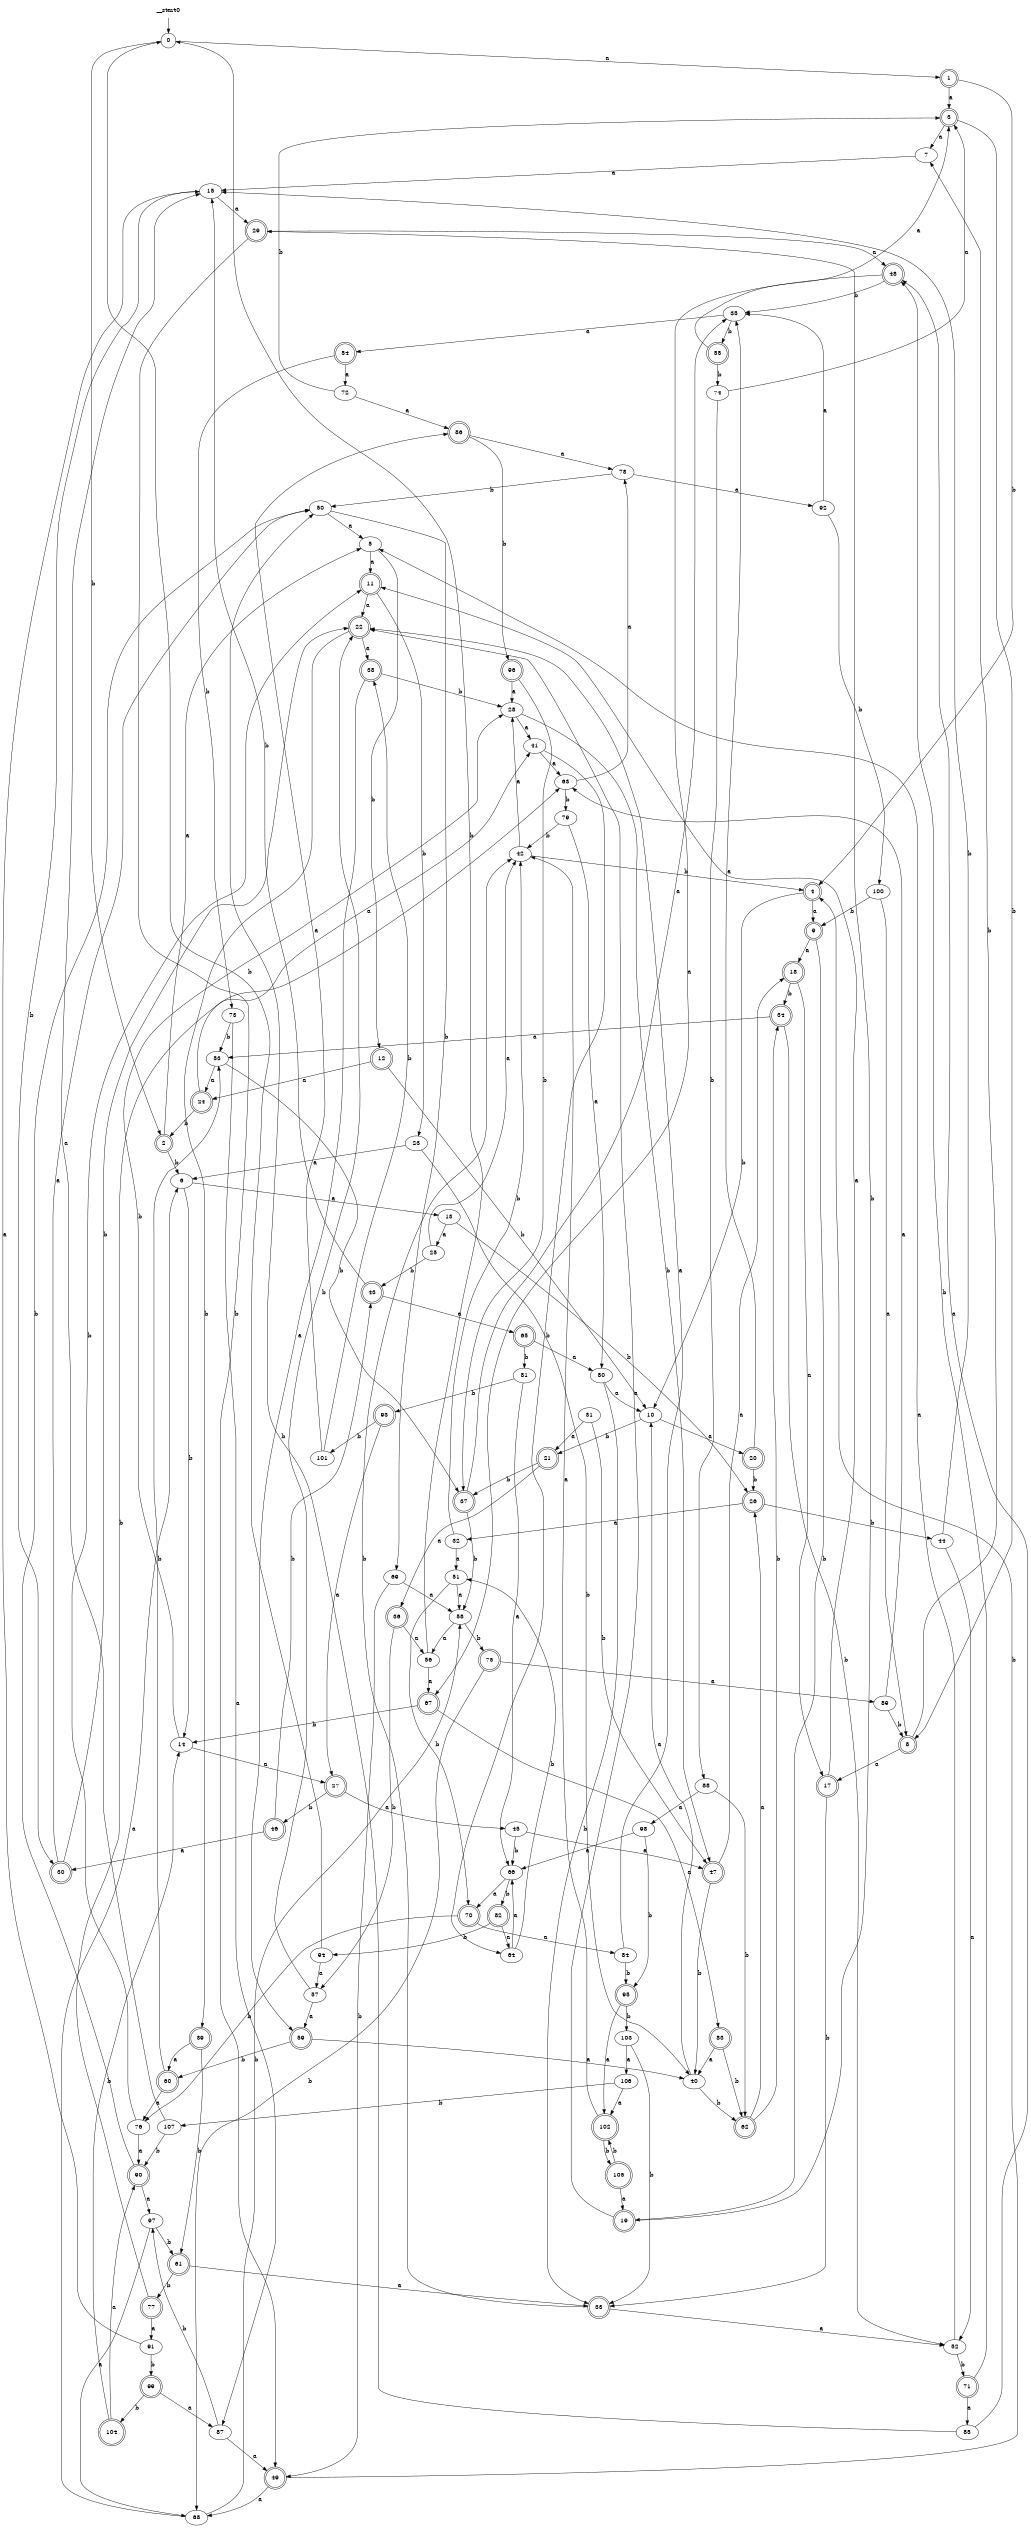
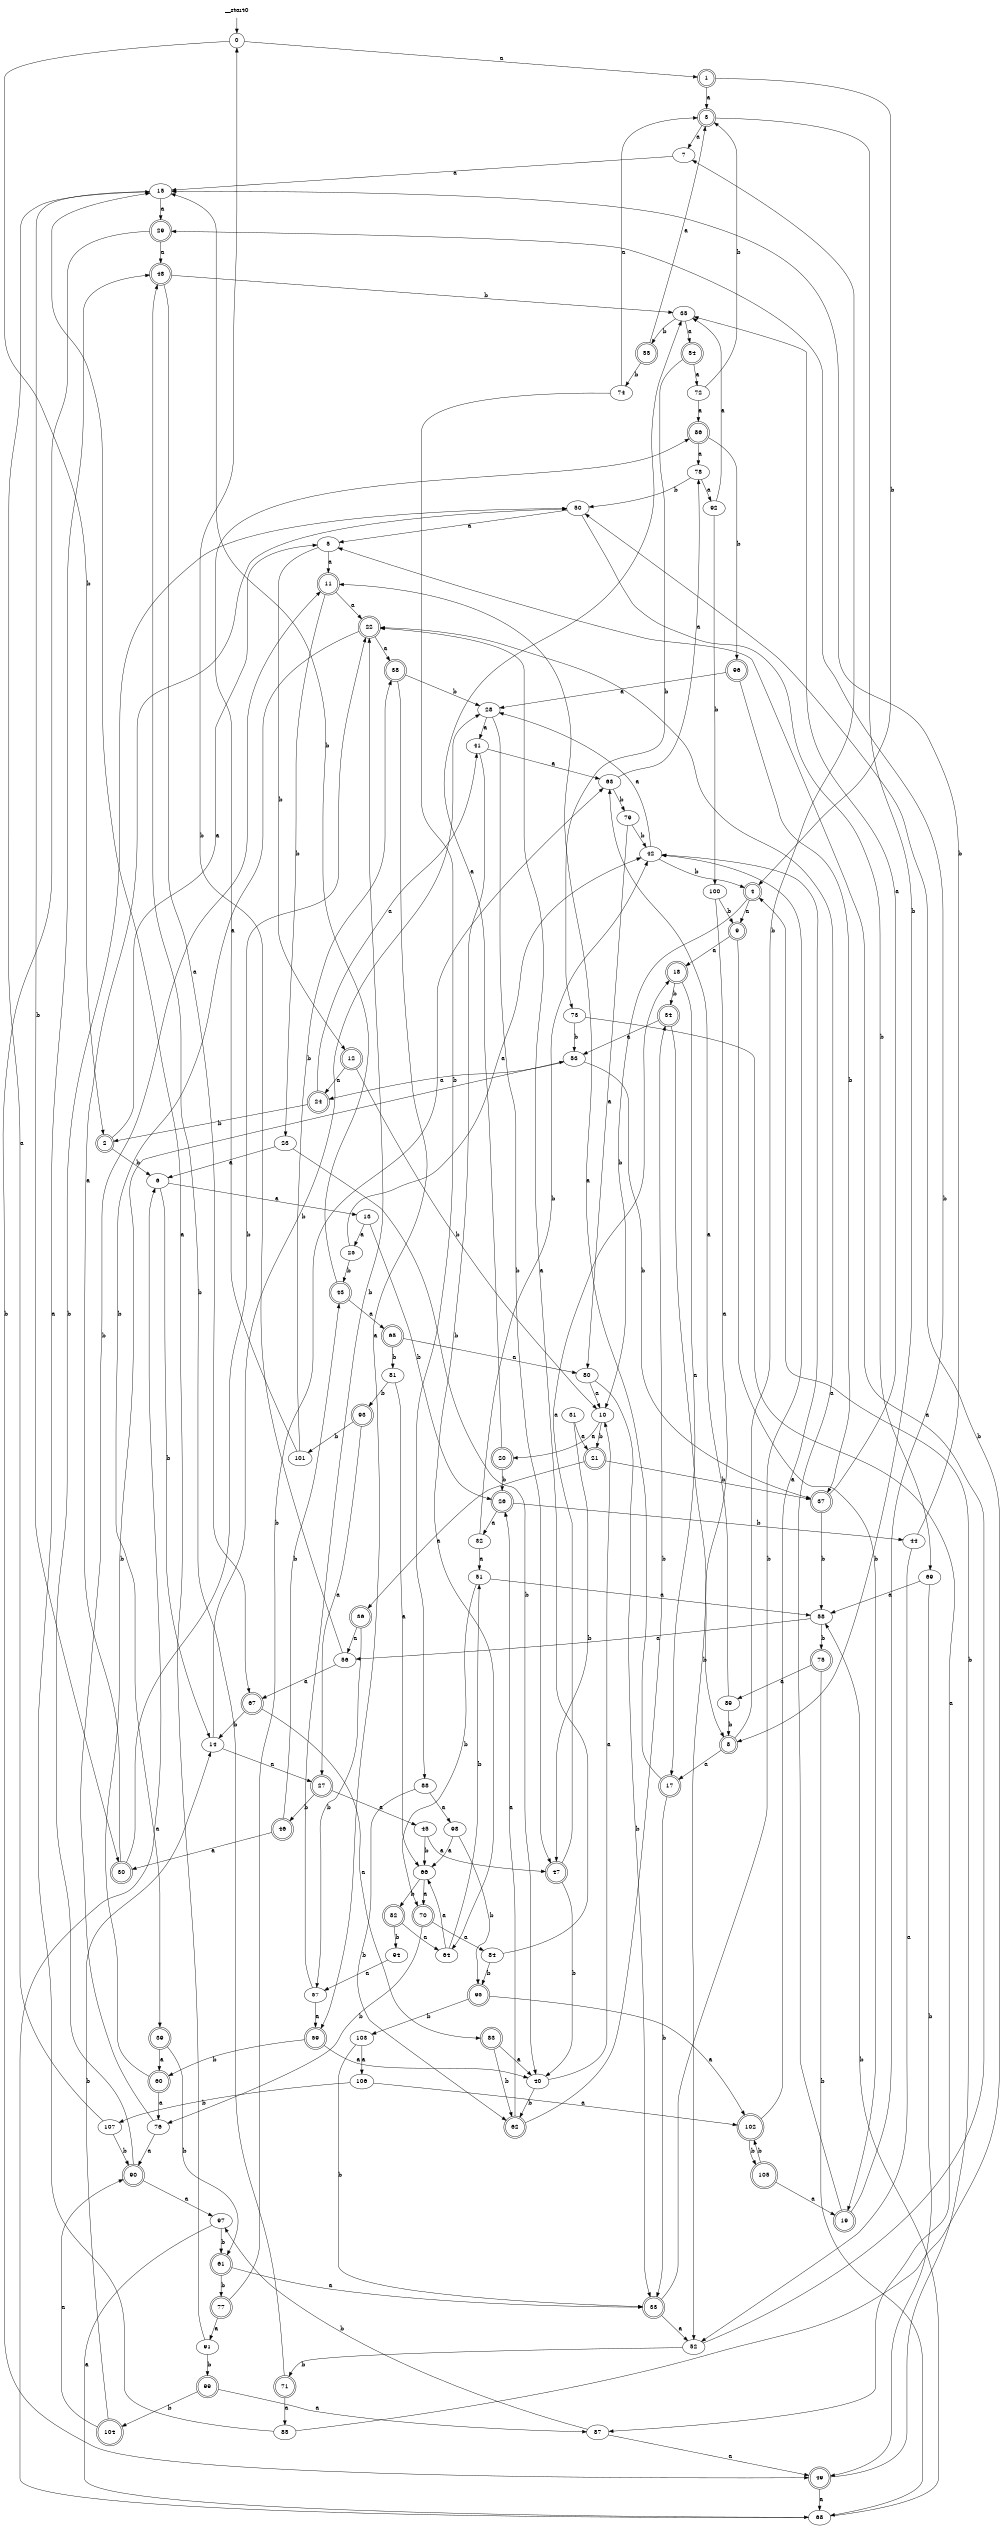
(261, 1004) -> none
